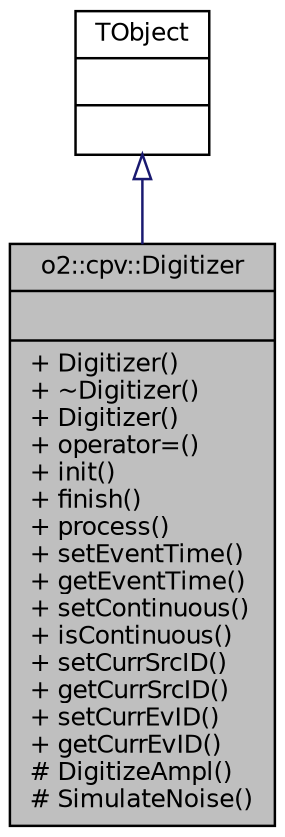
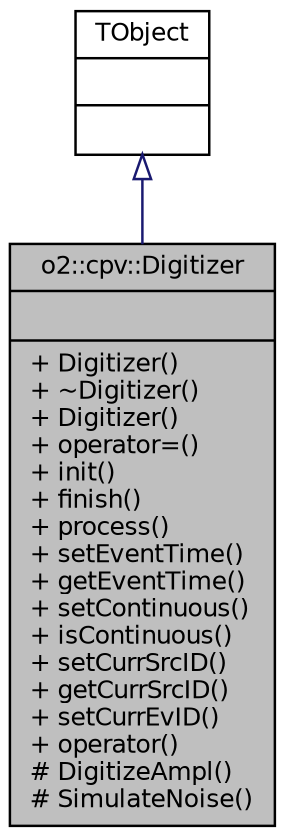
(126, 745) -> (105, 745)
